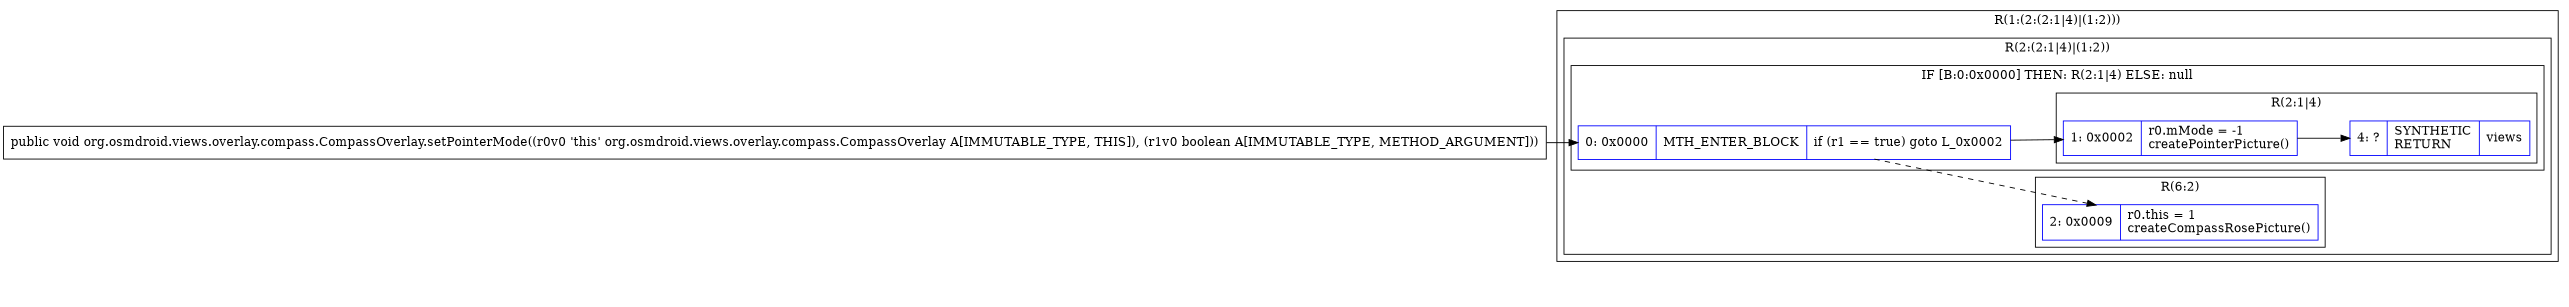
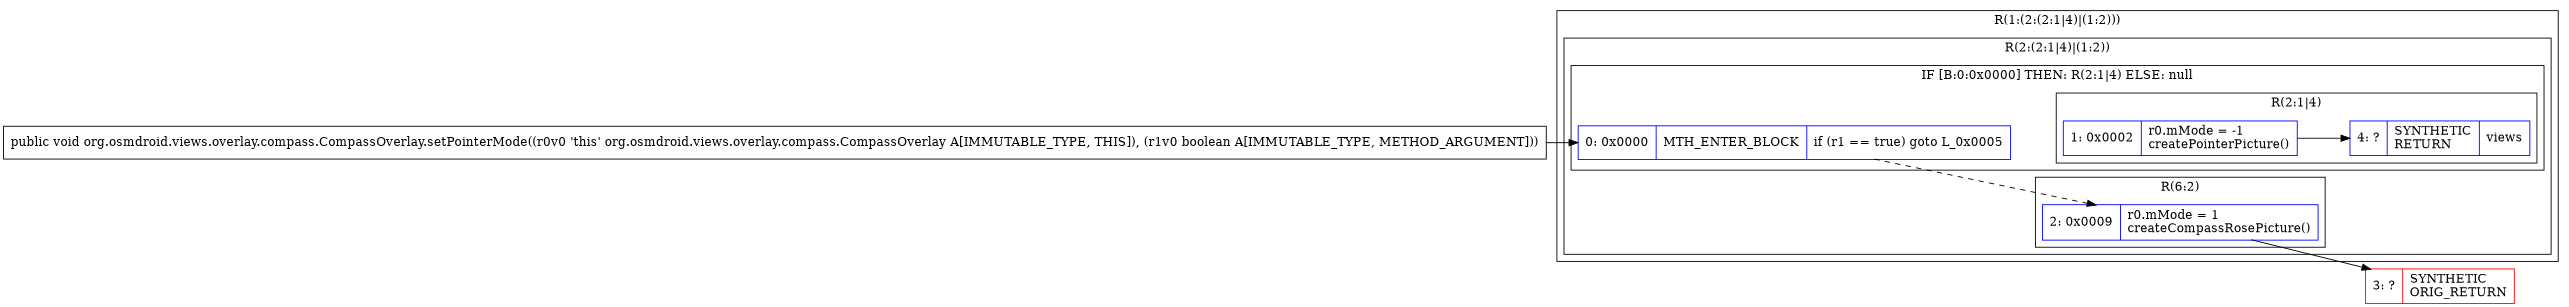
(2032, 140) -> none
(1909, 142) -> (1909, 142)
(2162, 215) -> (2174, 215)
none -> (2440, 286)
